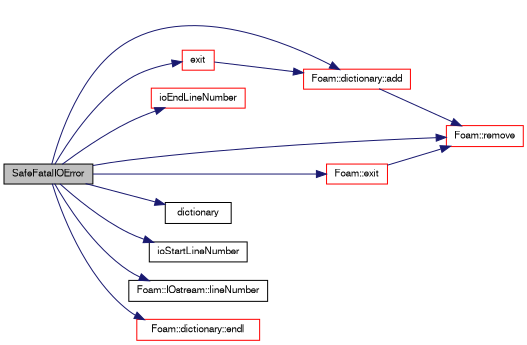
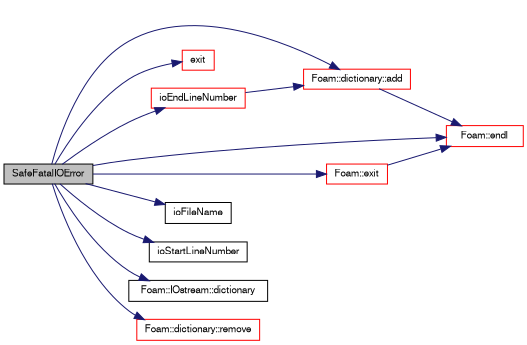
(254, 67) -> (269, 90)
(485, 136) -> (485, 136)
(198, 213) -> (198, 213)
(198, 291) -> (198, 291)
(198, 330) -> (198, 330)
